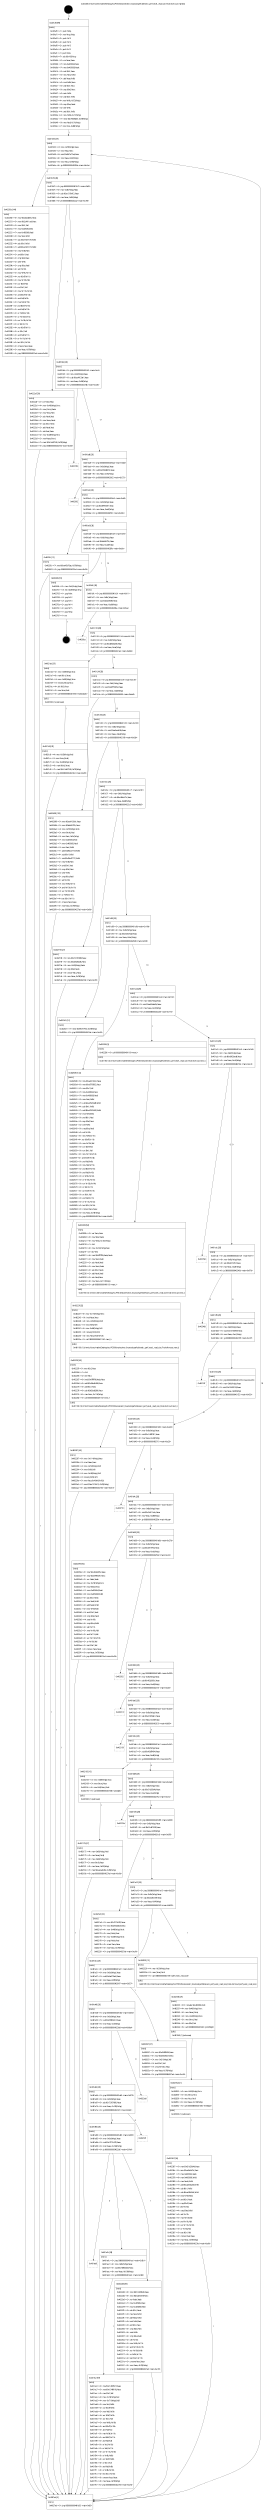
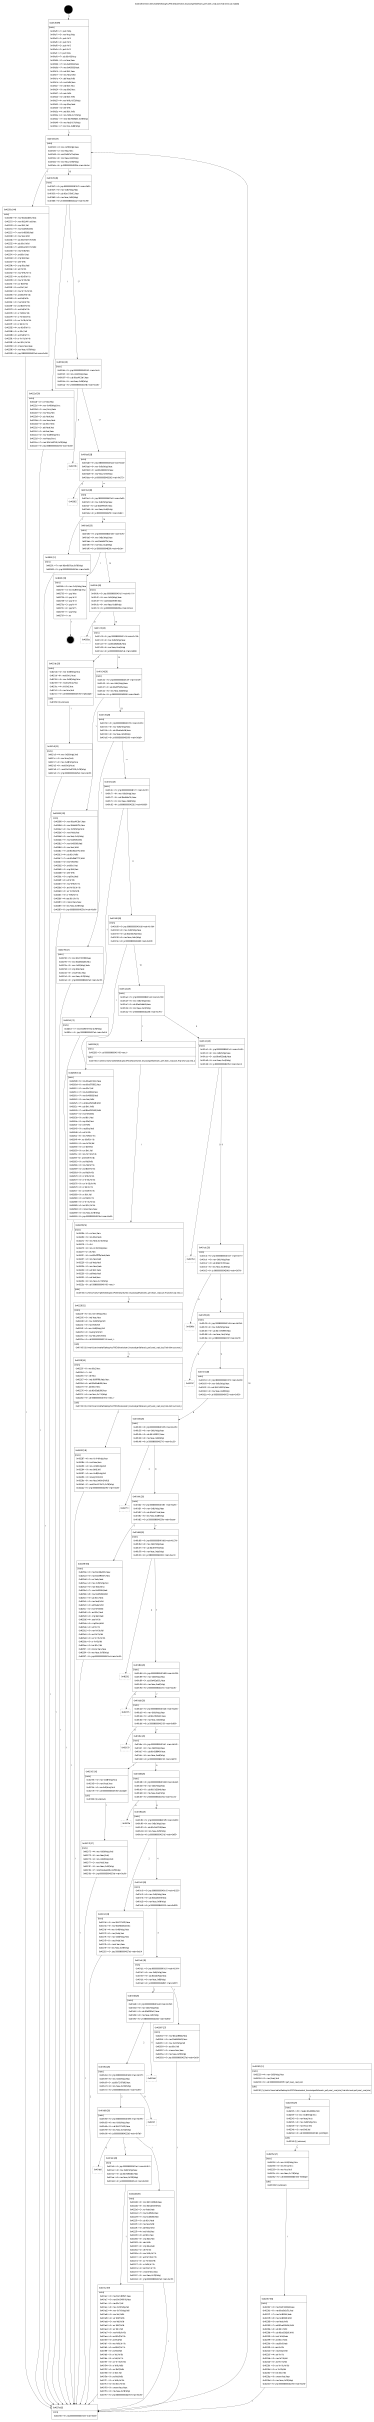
(174, 1933) -> none
